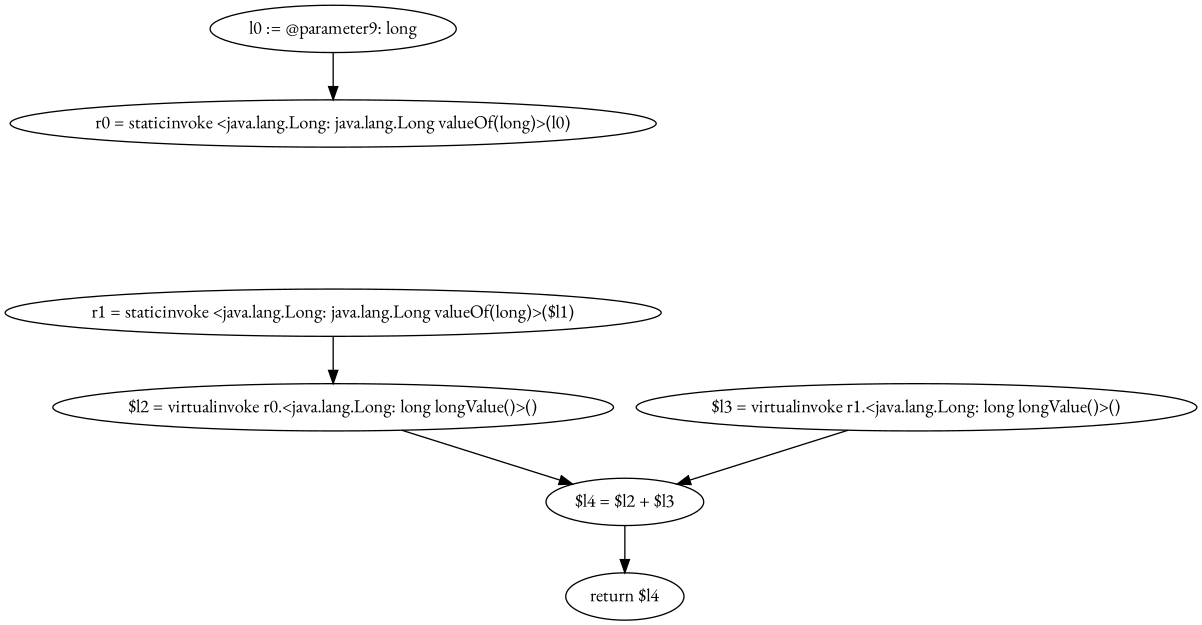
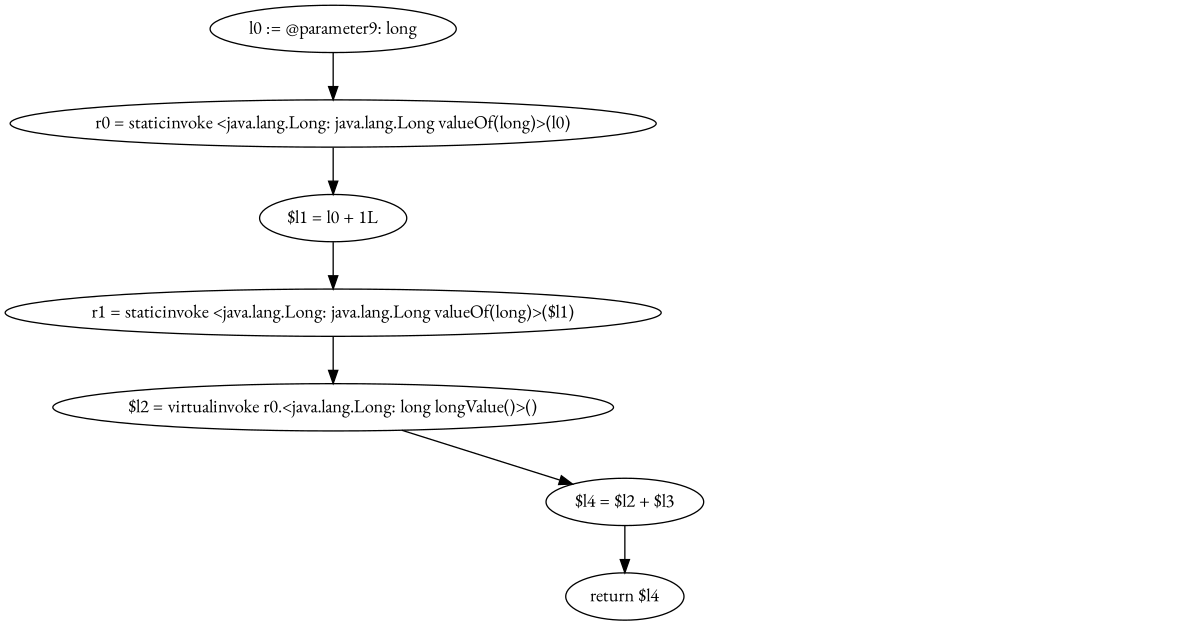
none -> (333, 218)
(917, 407) -> none
